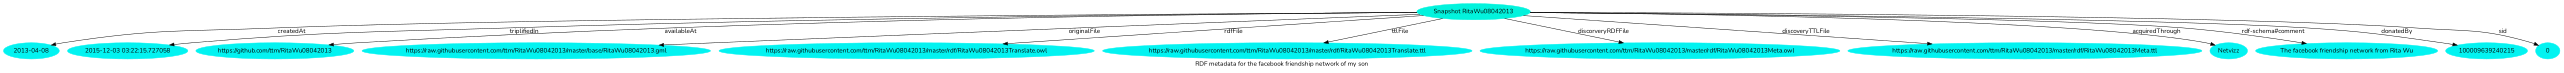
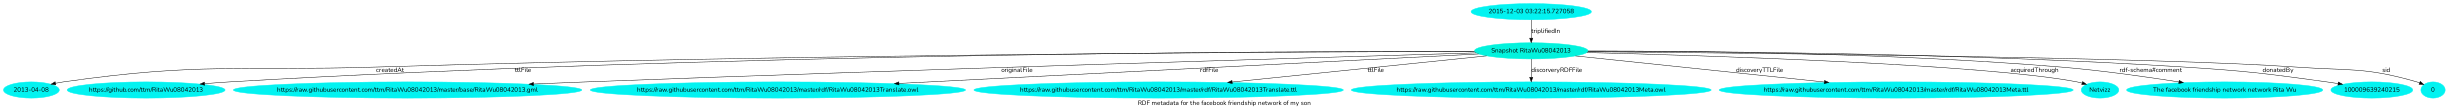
(795, 21) -> (1531, 29)
(681, 31) -> (523, 70)
(2347, 51) -> (2225, 90)
